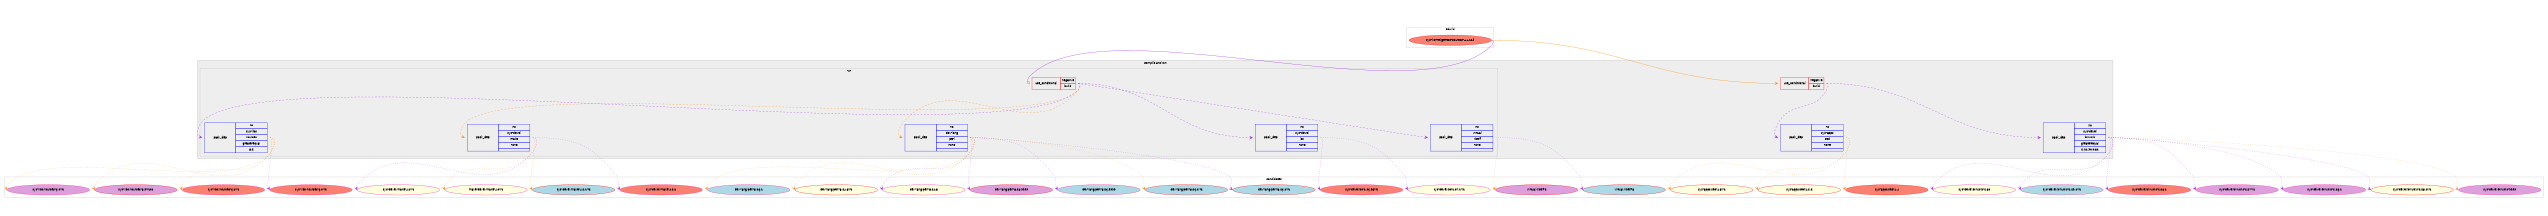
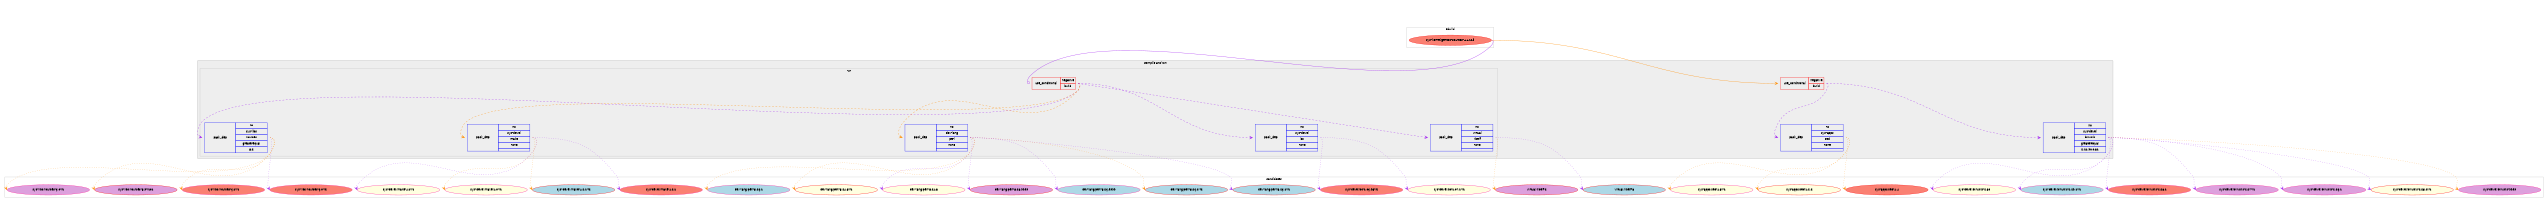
(486, 190) -> (486, 190)
(1712, 190) -> (1712, 190)
